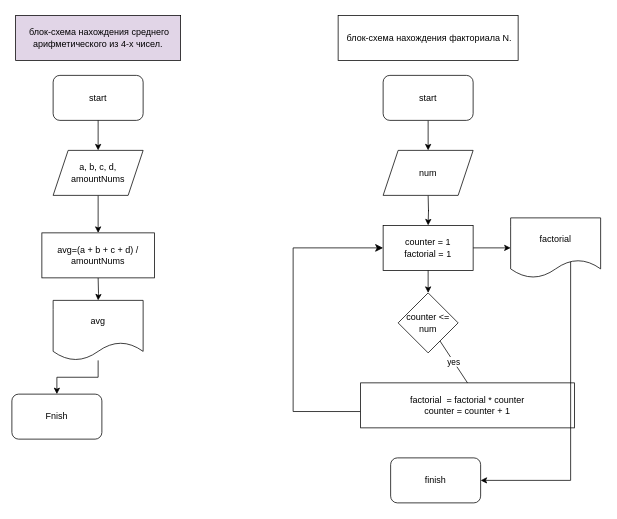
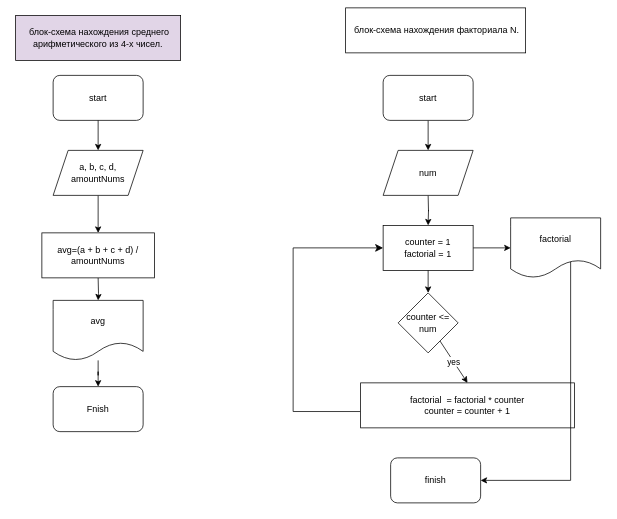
(428, 38) -> (435, 30)
(465, 380) -> (464, 377)
(57, 417) -> (98, 409)
